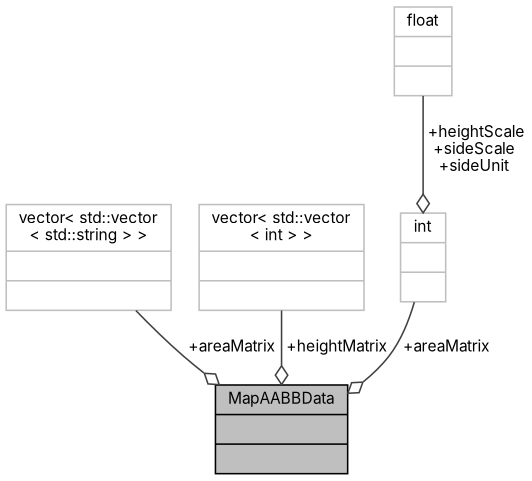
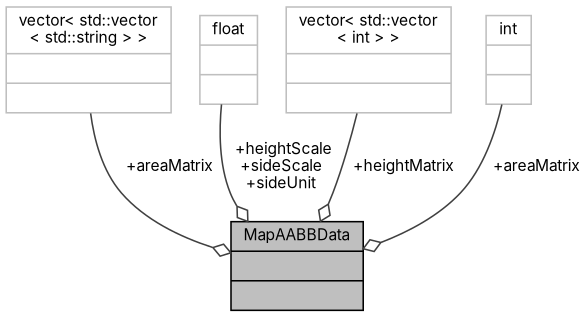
(423, 145) -> (222, 156)
